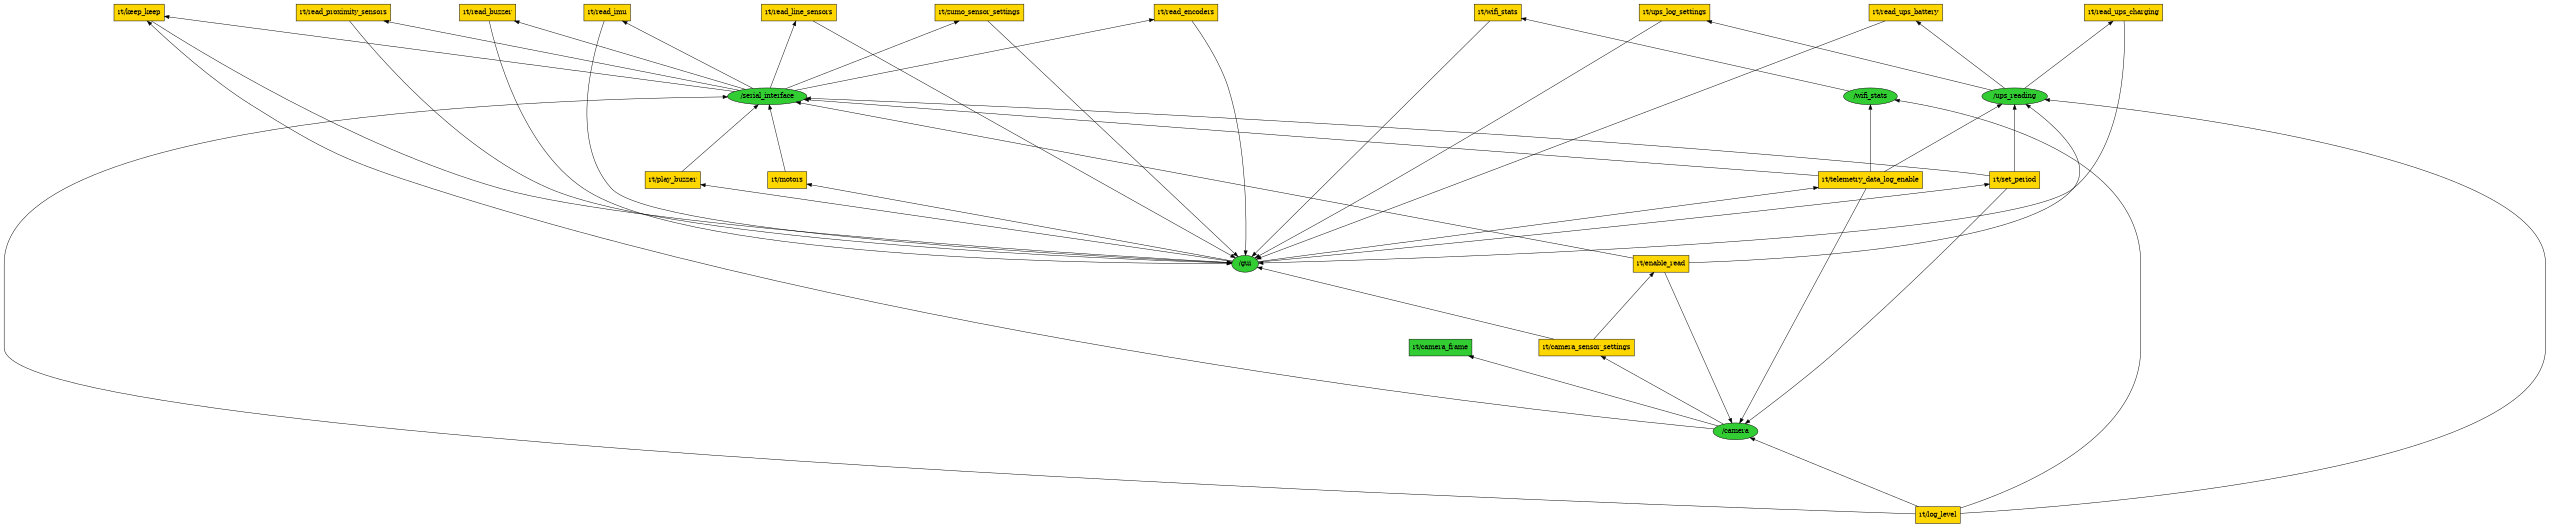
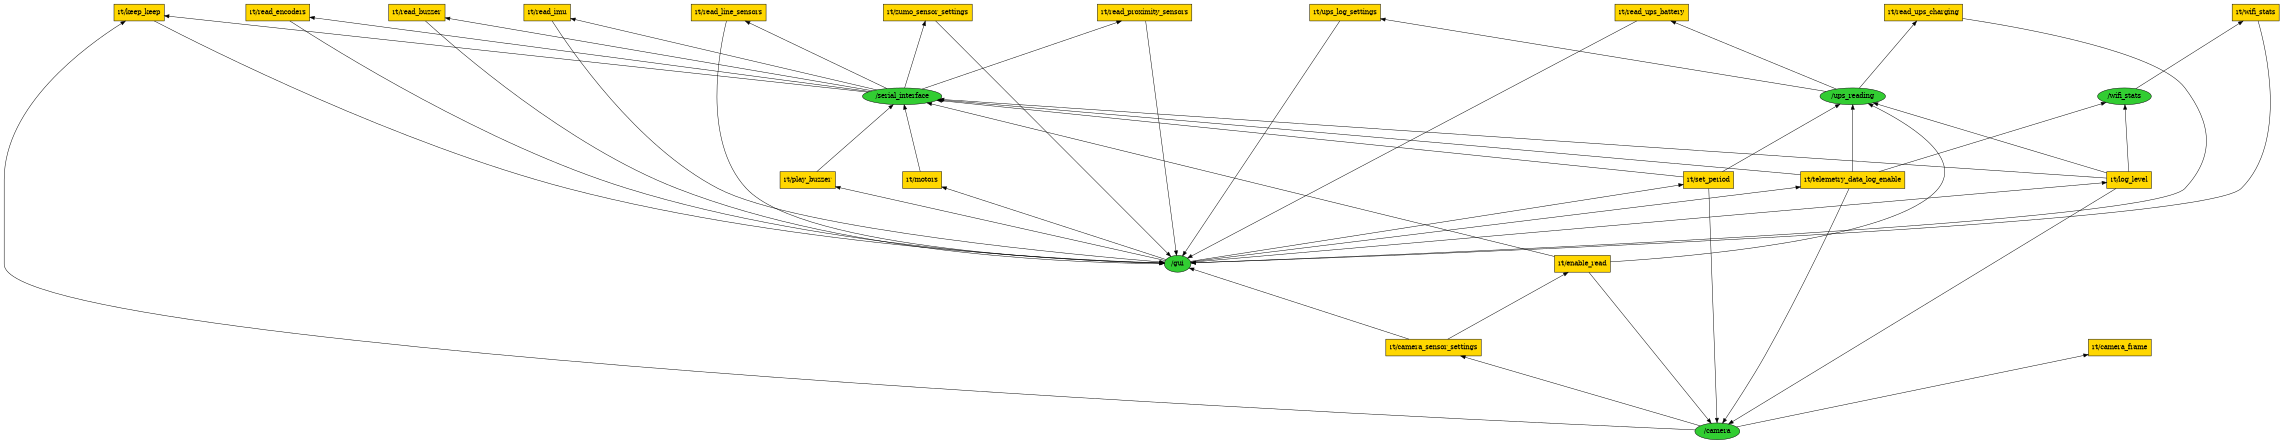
none -> (1646, 223)
(1440, 348) -> (2120, 348)
